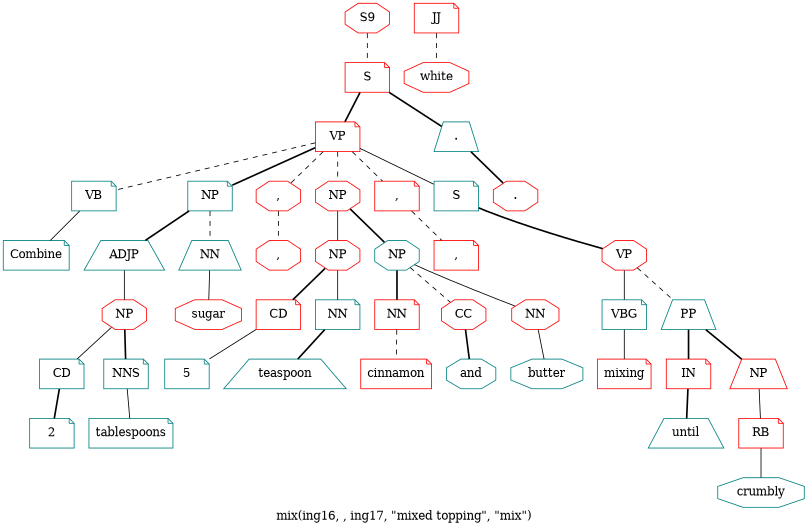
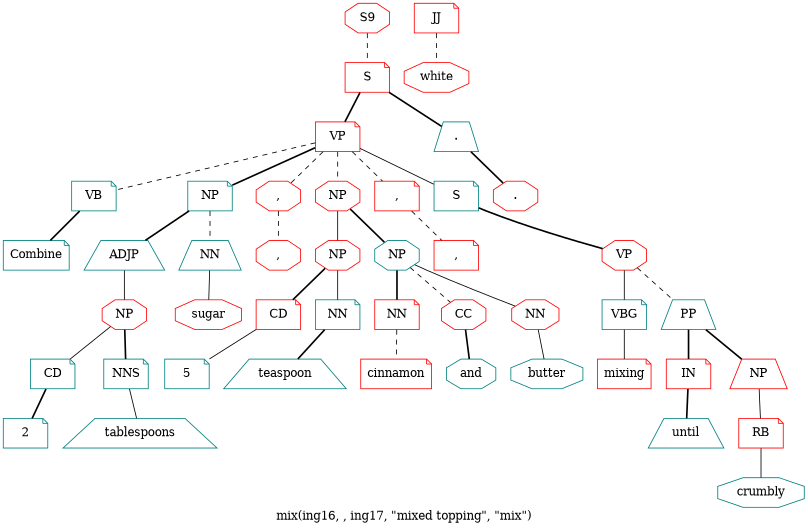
(65, 226) -> (65, 226)
(131, 433) -> (140, 433)
